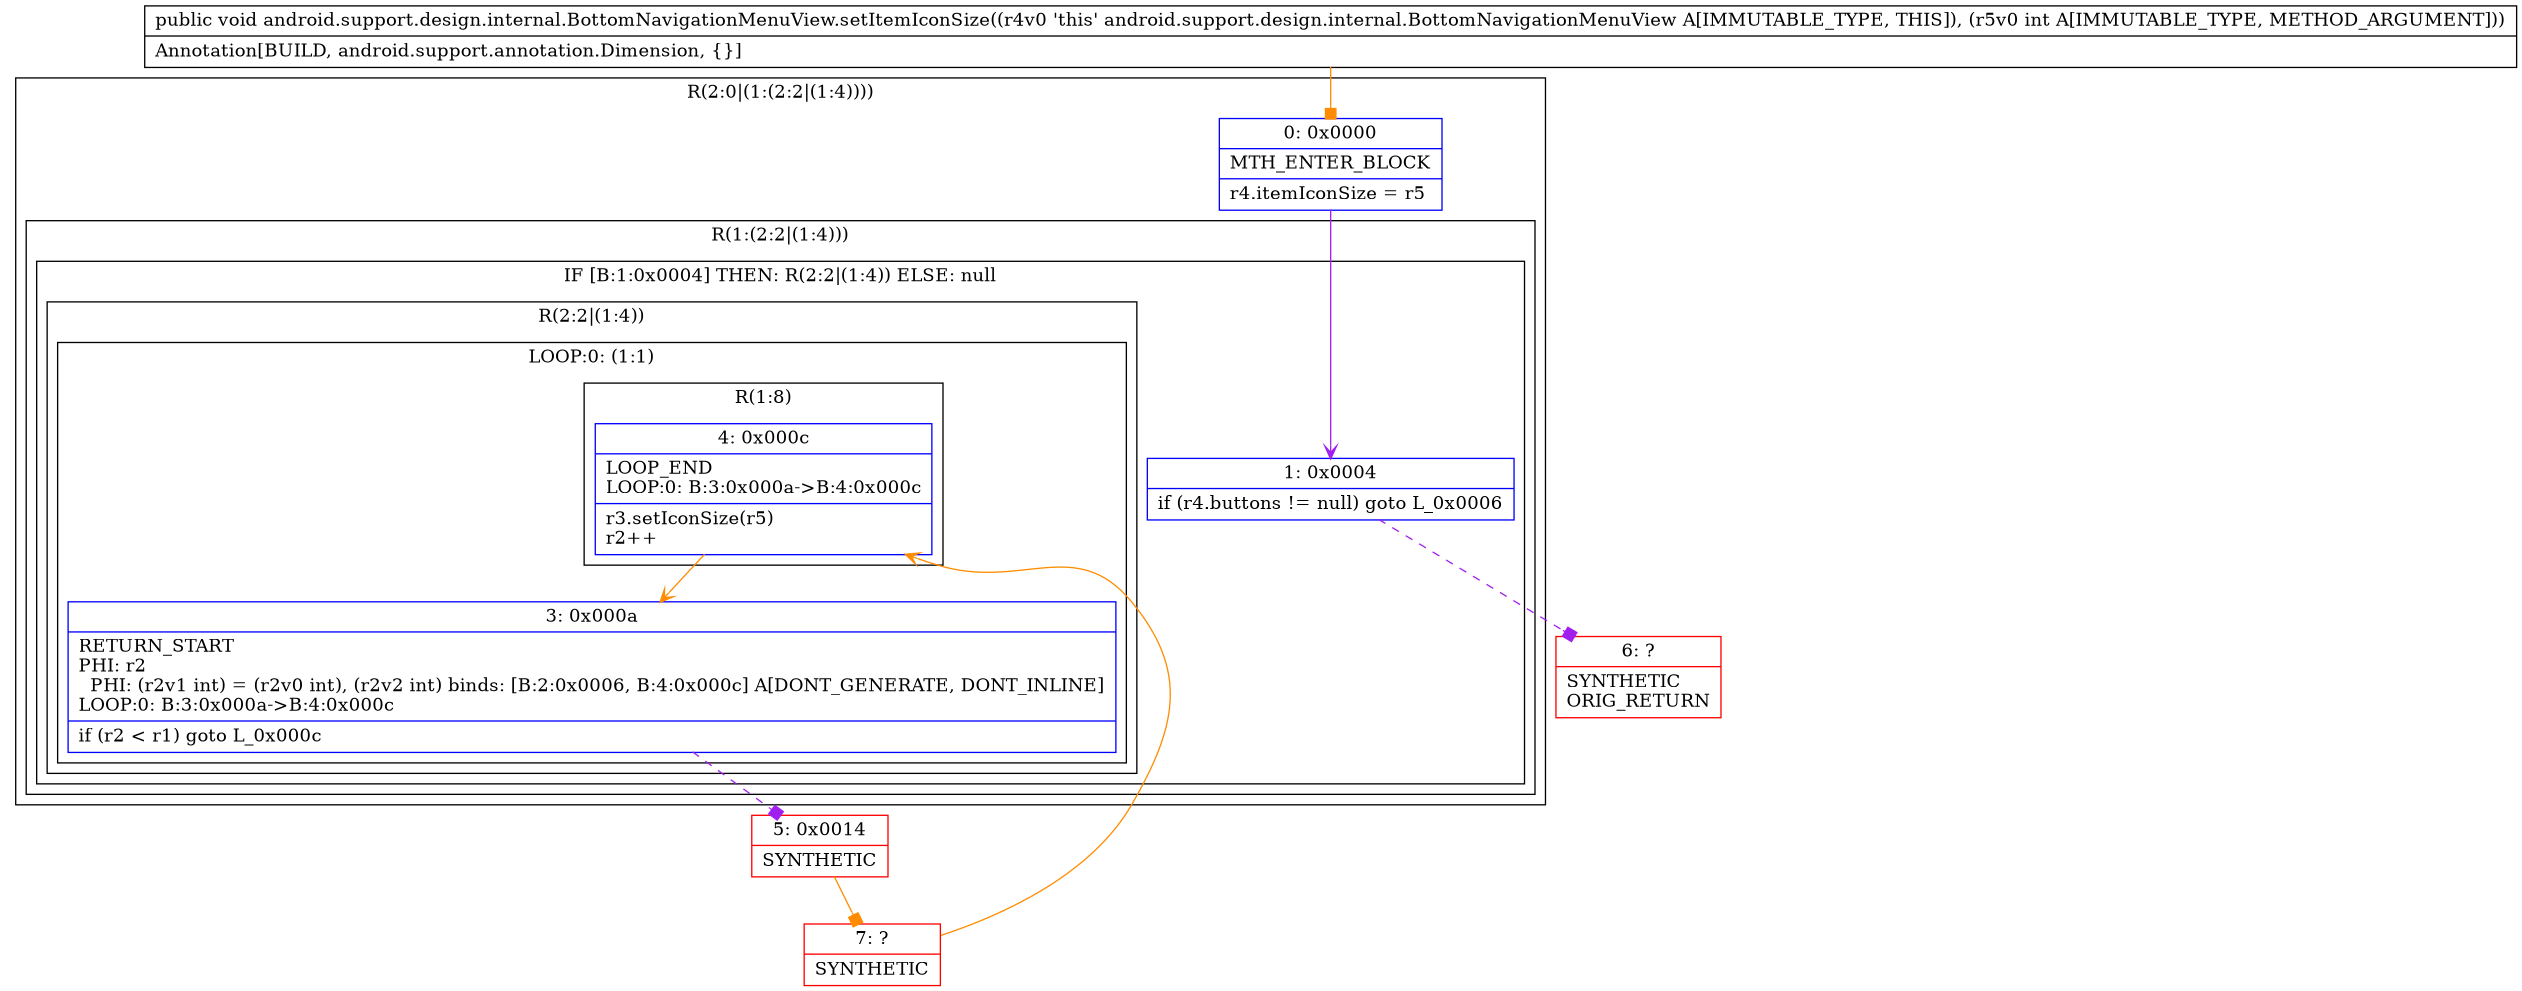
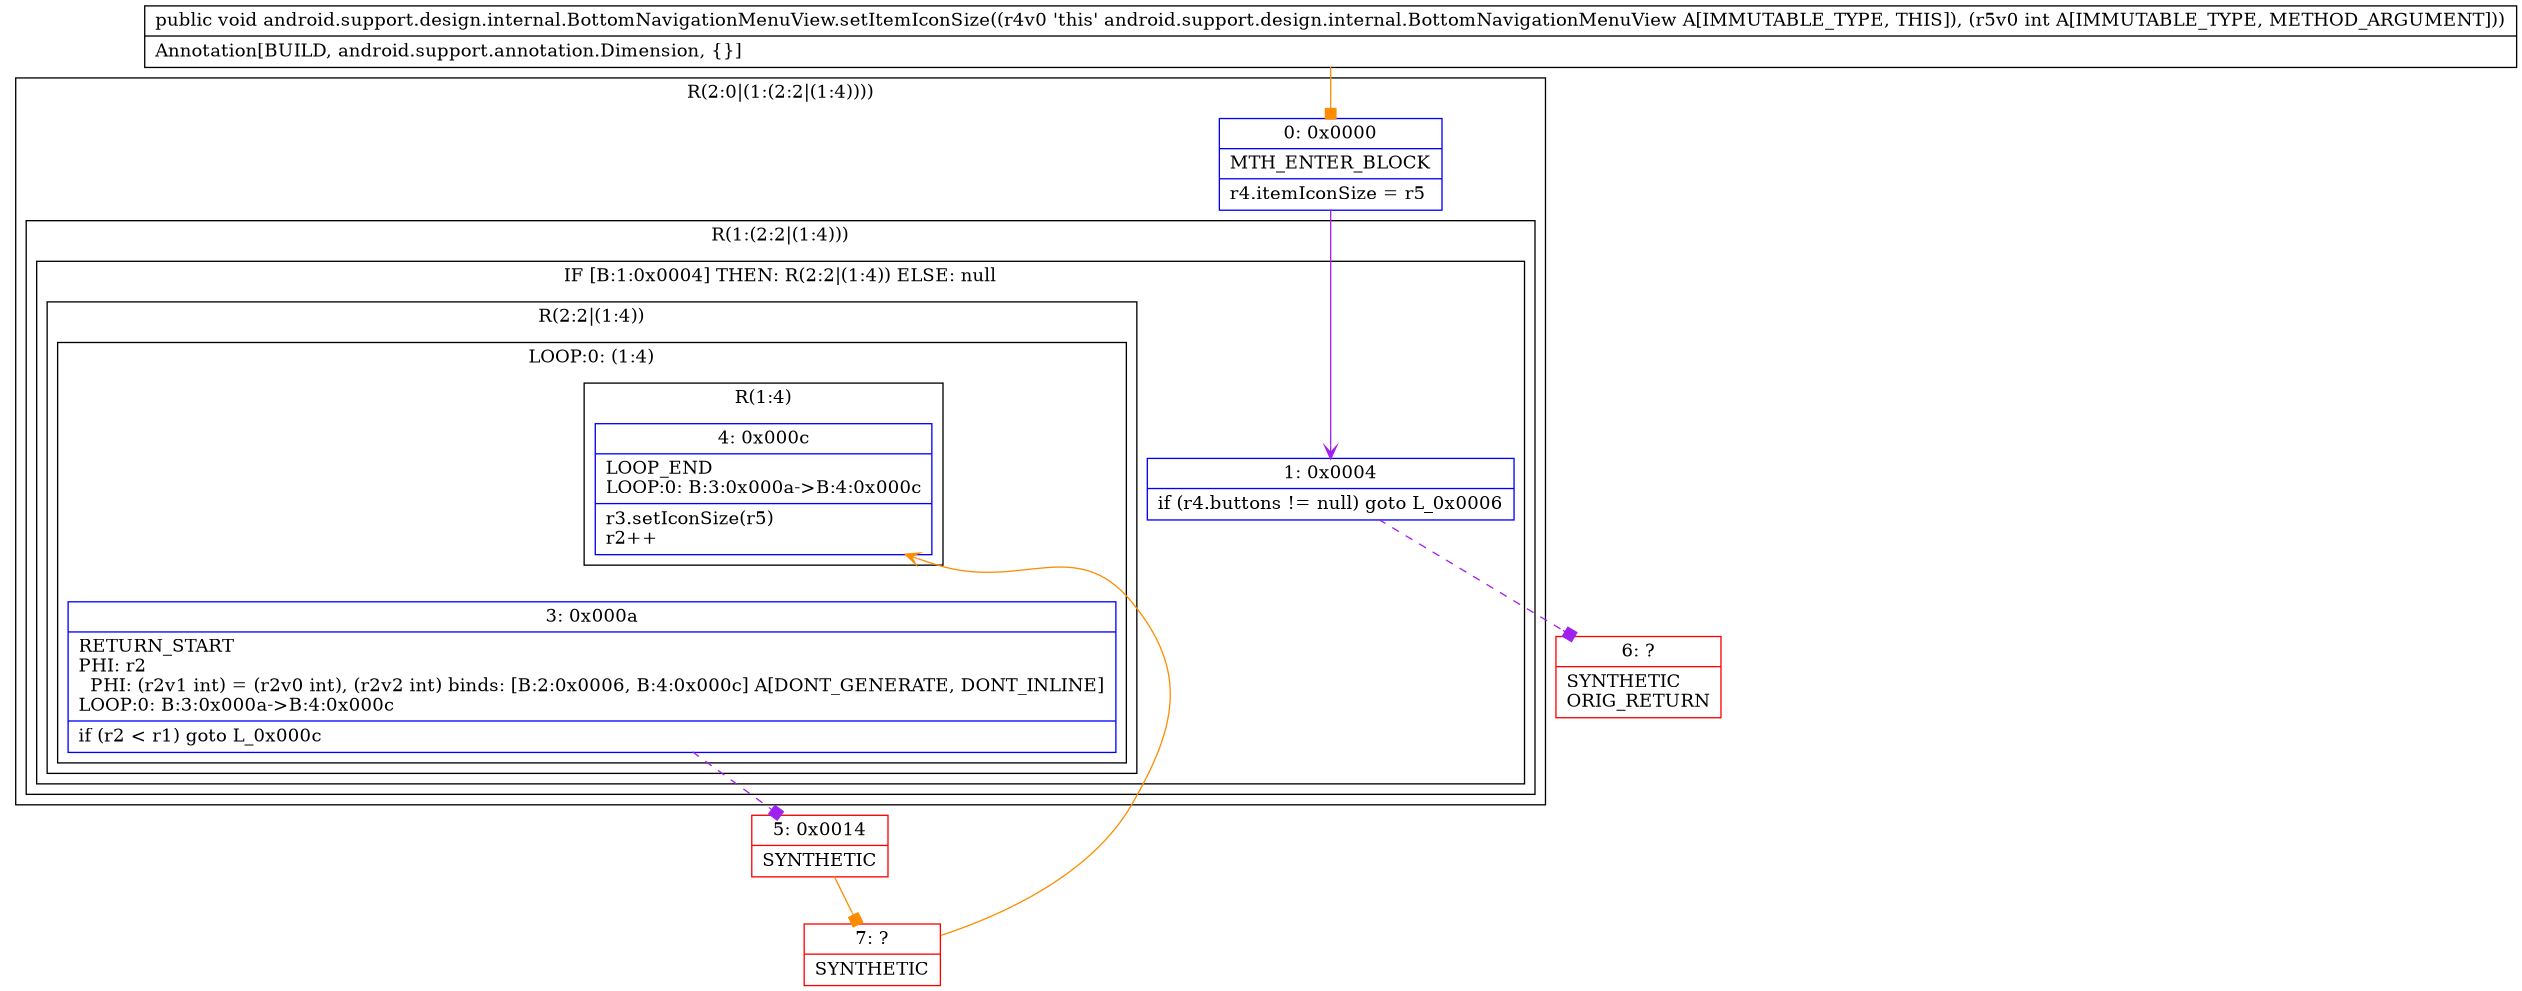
(592, 358) -> (592, 358)
(764, 398) -> (764, 398)
(687, 573) -> none
